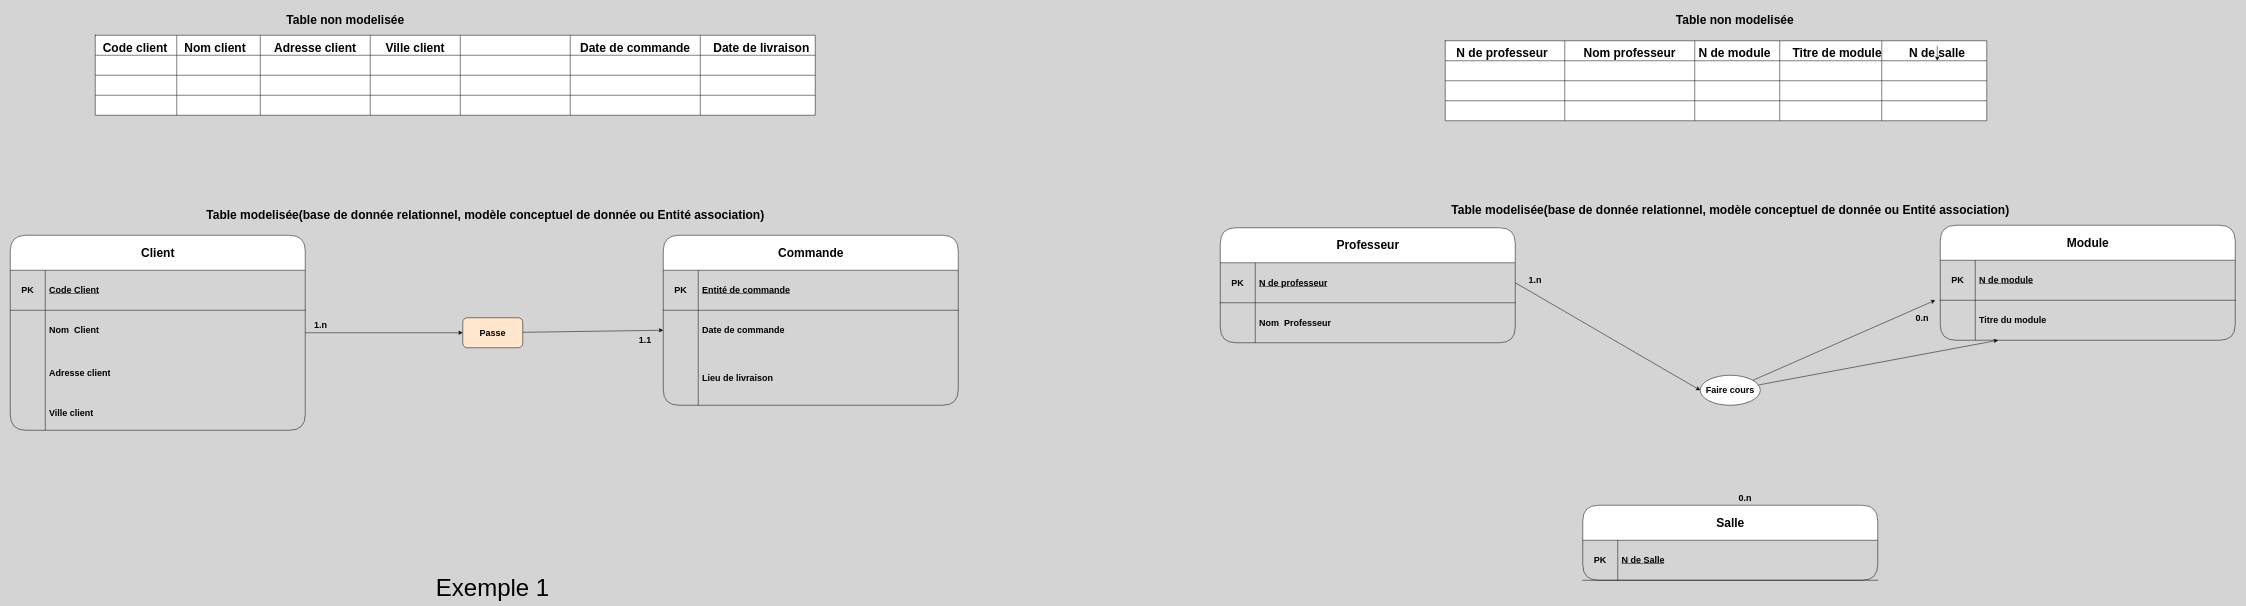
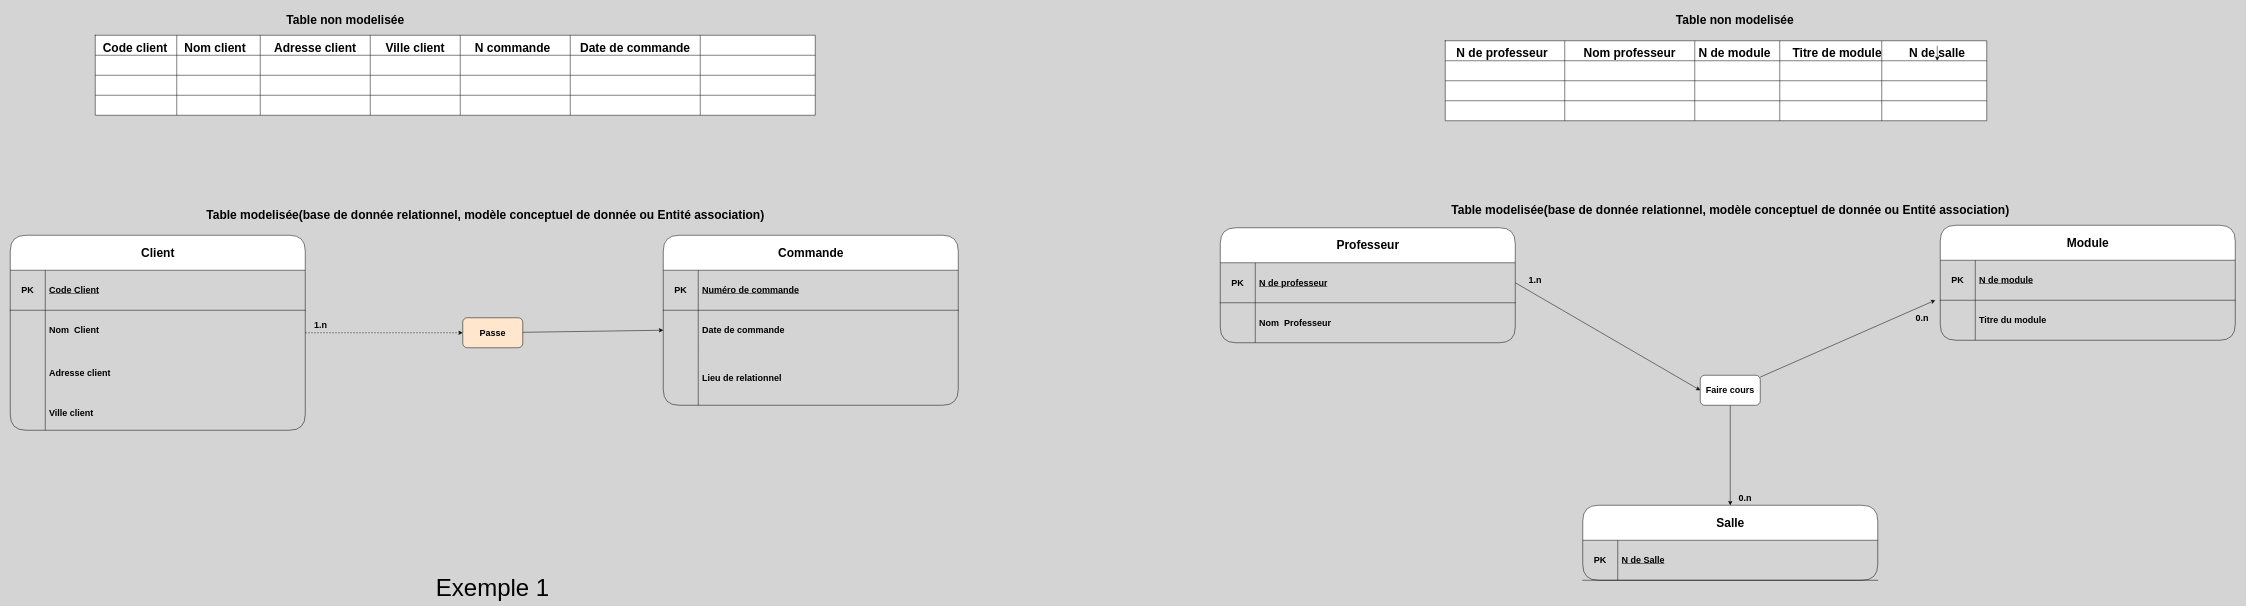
none -> (513, 48)
(762, 48) -> none
(730, 290) -> (731, 290)
(382, 333) -> (382, 333)
(645, 340) -> none
(1875, 363) -> (1730, 500)
(726, 378) -> (729, 378)
(1730, 390) -> (1730, 390)
